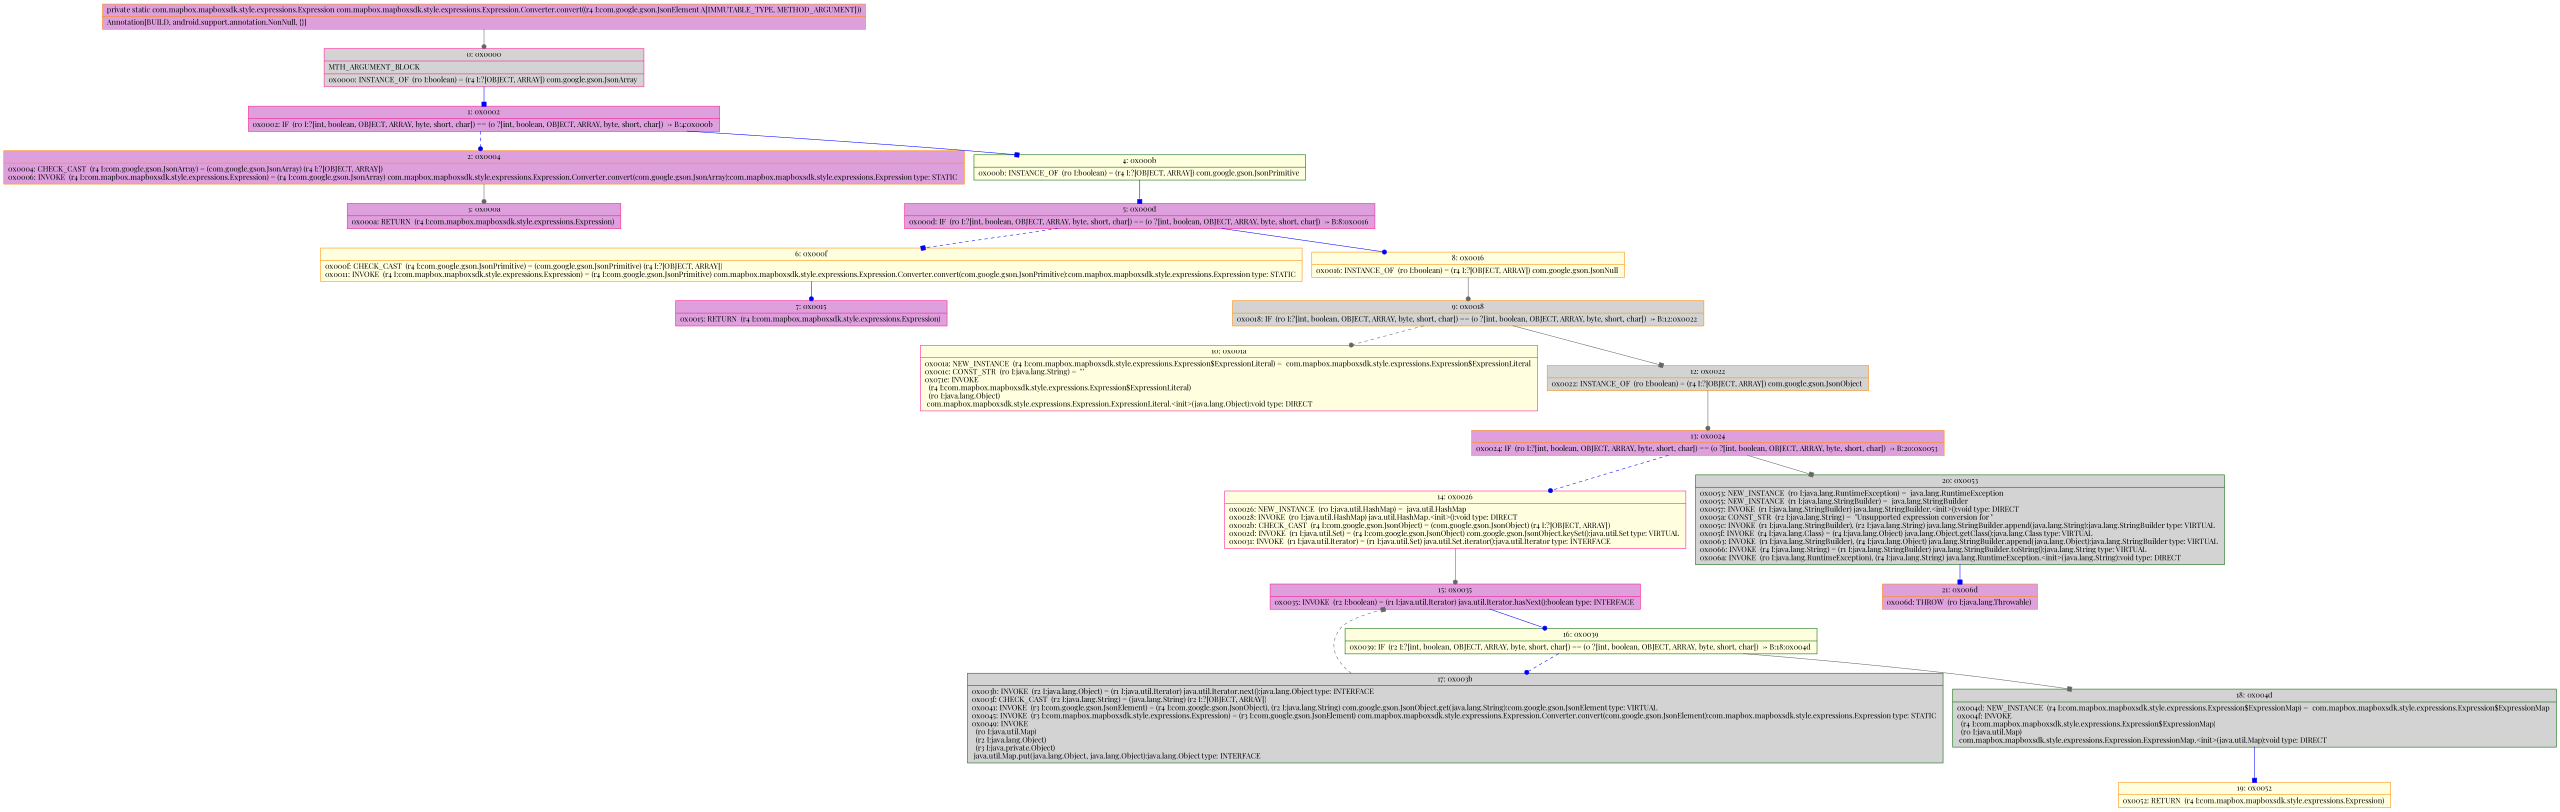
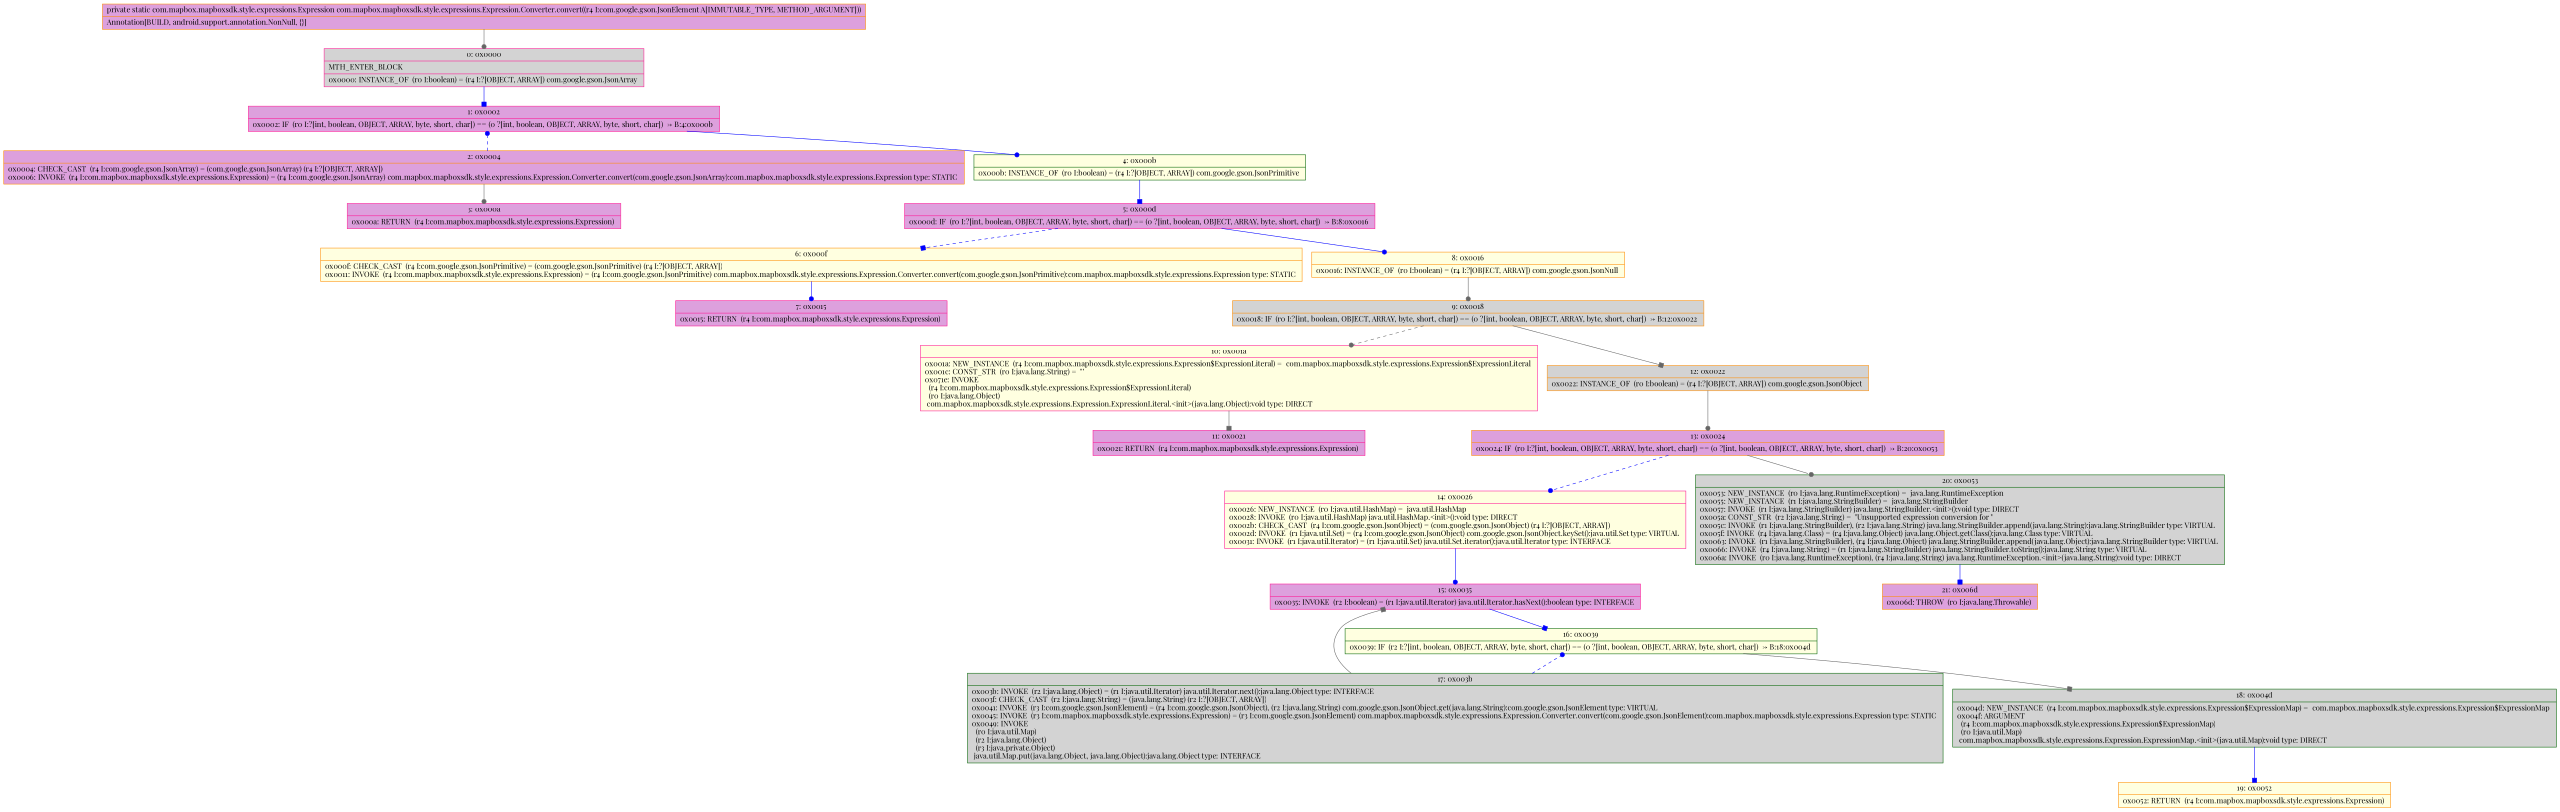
(374, 67) -> (366, 67)
(480, 139) -> (488, 143)
(851, 142) -> (851, 142)
none -> (1229, 443)
(1778, 464) -> (1778, 464)
(1455, 564) -> (1455, 564)
(1516, 618) -> (1516, 618)
(1338, 632) -> (1338, 632)
(1544, 662) -> (1546, 665)
(1986, 716) -> (1993, 716)
